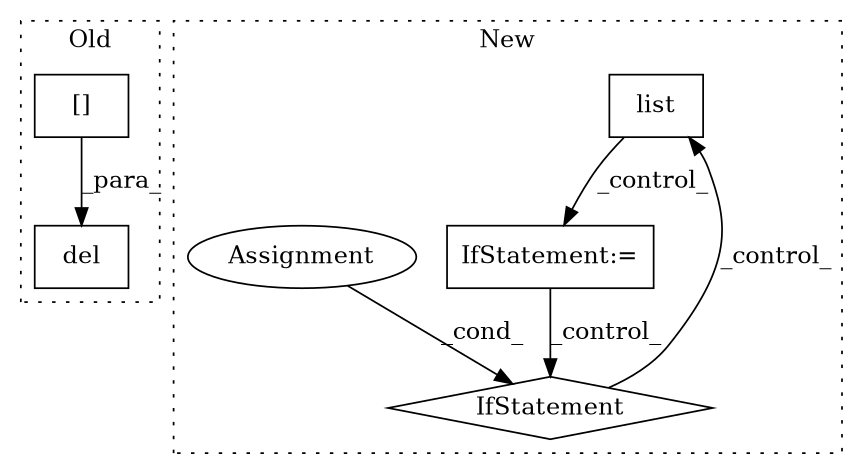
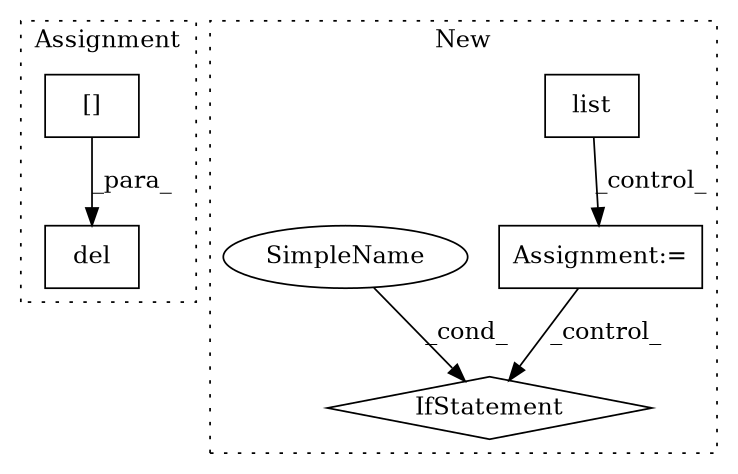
(90, 41) -> (109, 41)
(302, 257) -> (345, 257)
(550, 257) -> (601, 257)
(707, 288) -> none
